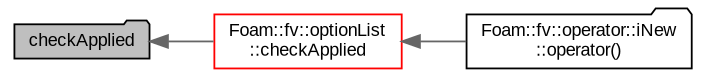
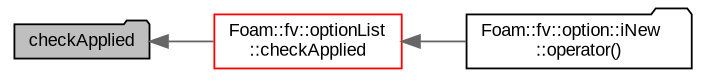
(579, 41) -> (579, 41)
